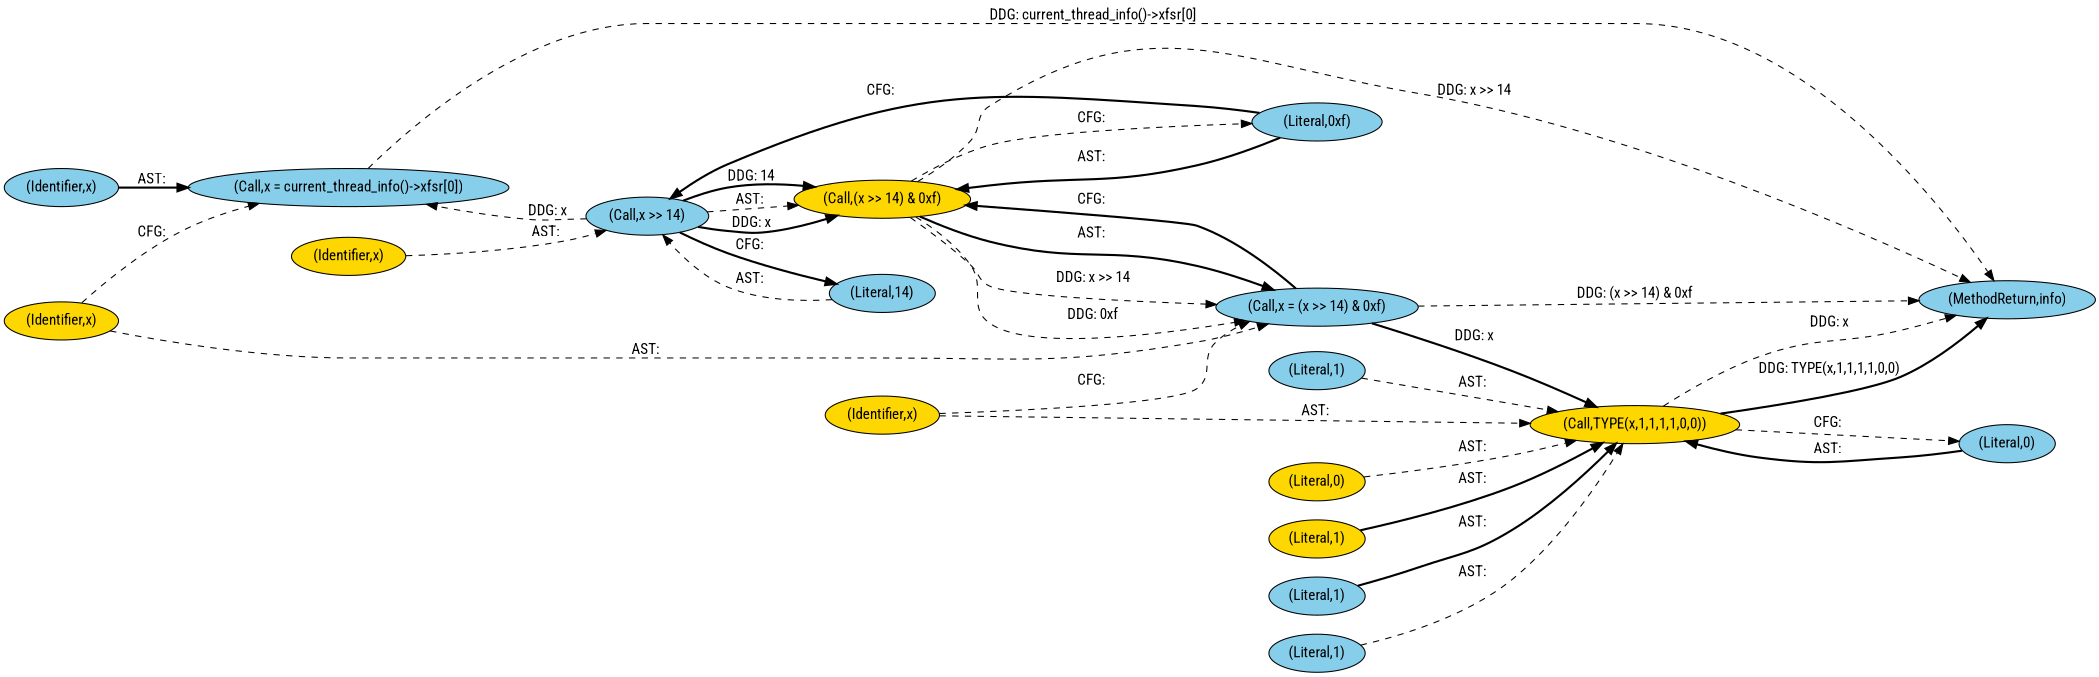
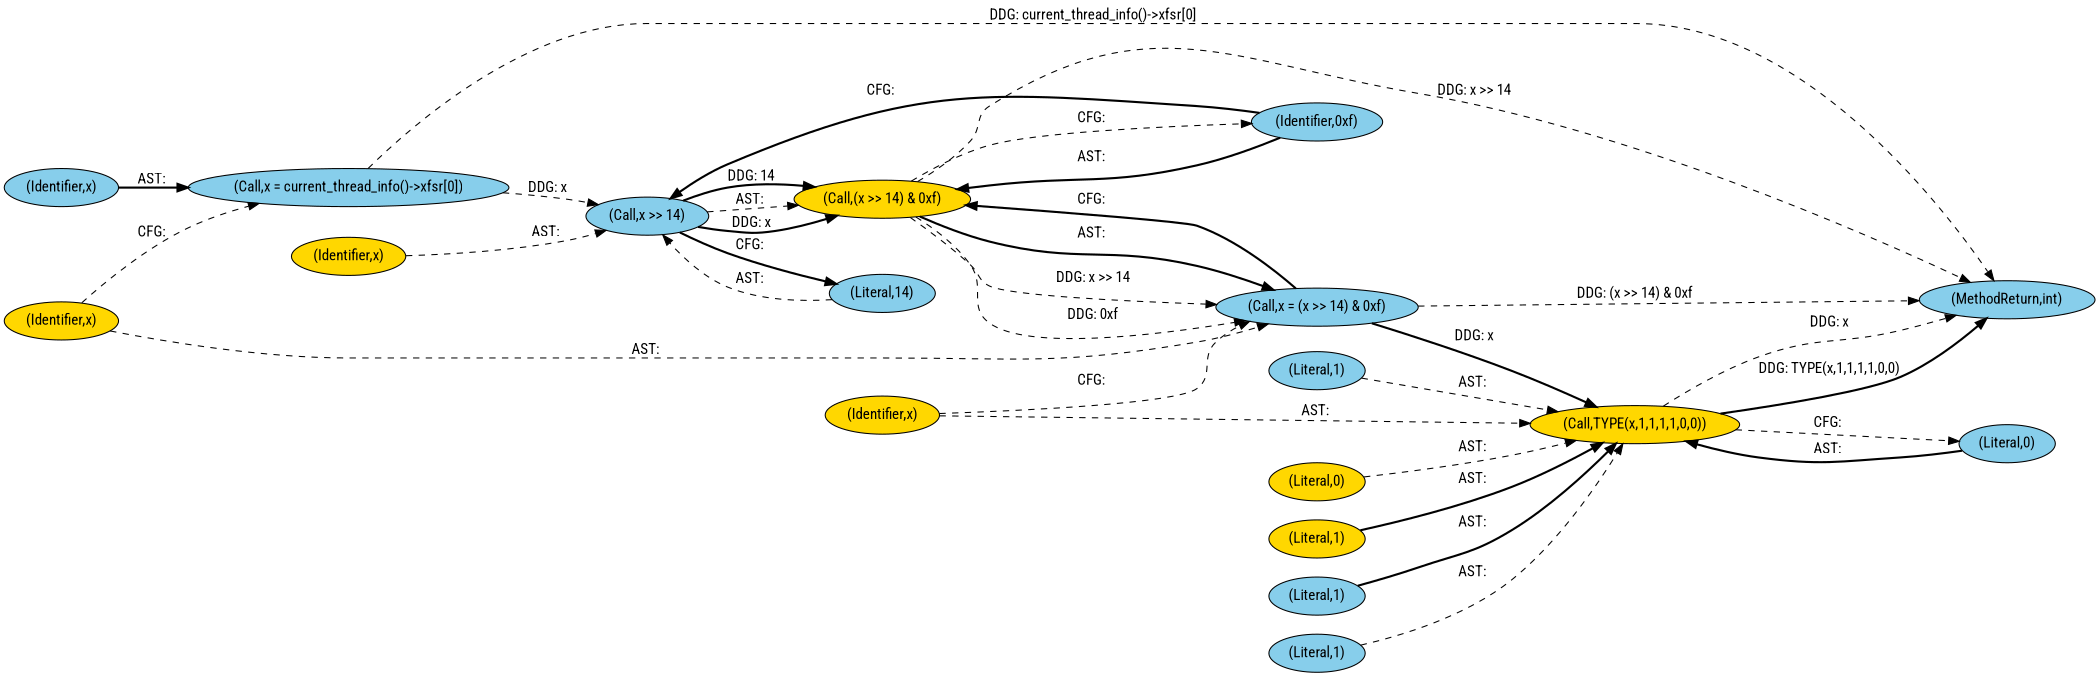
(1317, 122) -> (1317, 122)
(511, 218) -> (545, 197)
(2007, 300) -> (2007, 300)
